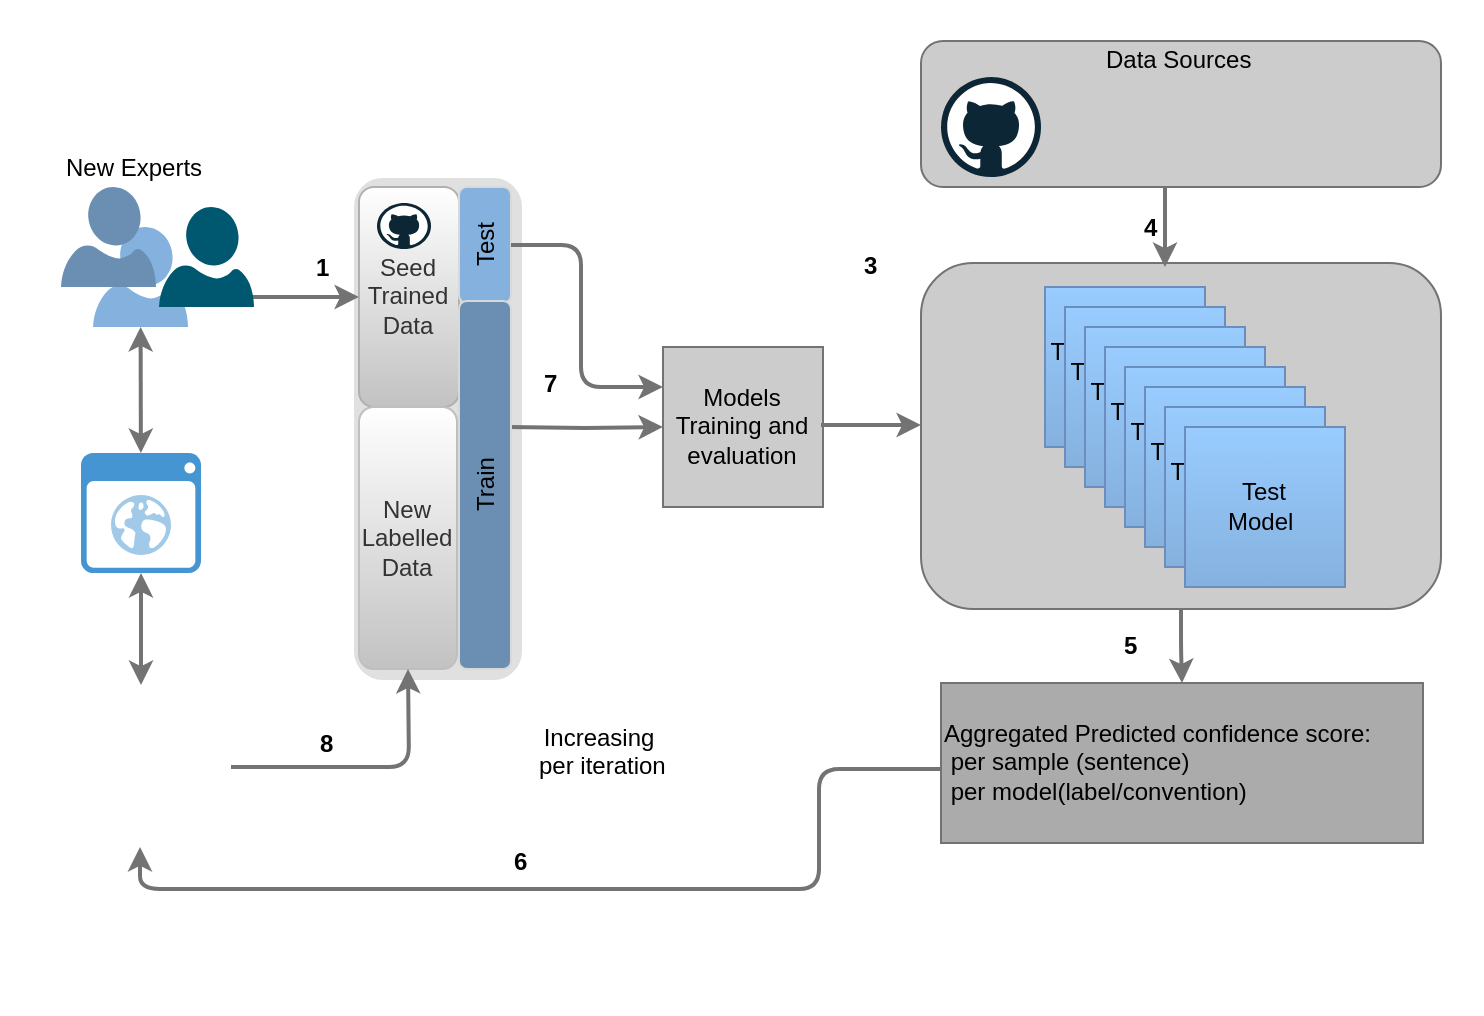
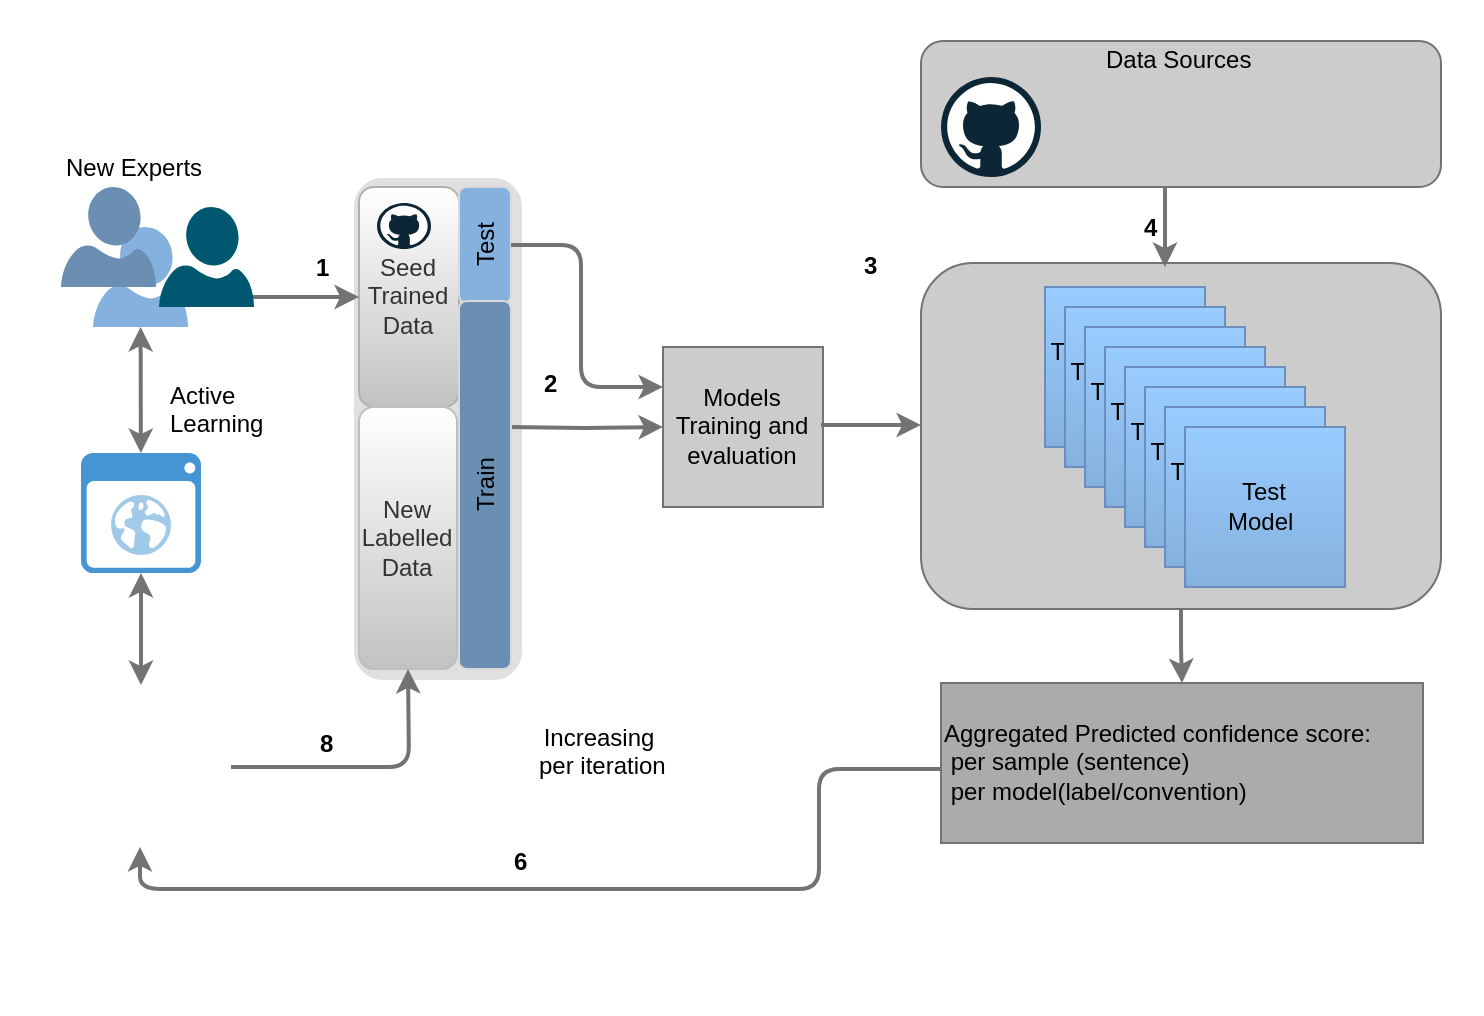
(552, 385) -> (552, 385)
none -> (224, 405)
(1141, 647) -> none
